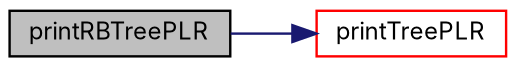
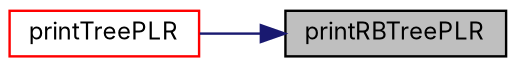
(261, 34) -> (230, 34)
